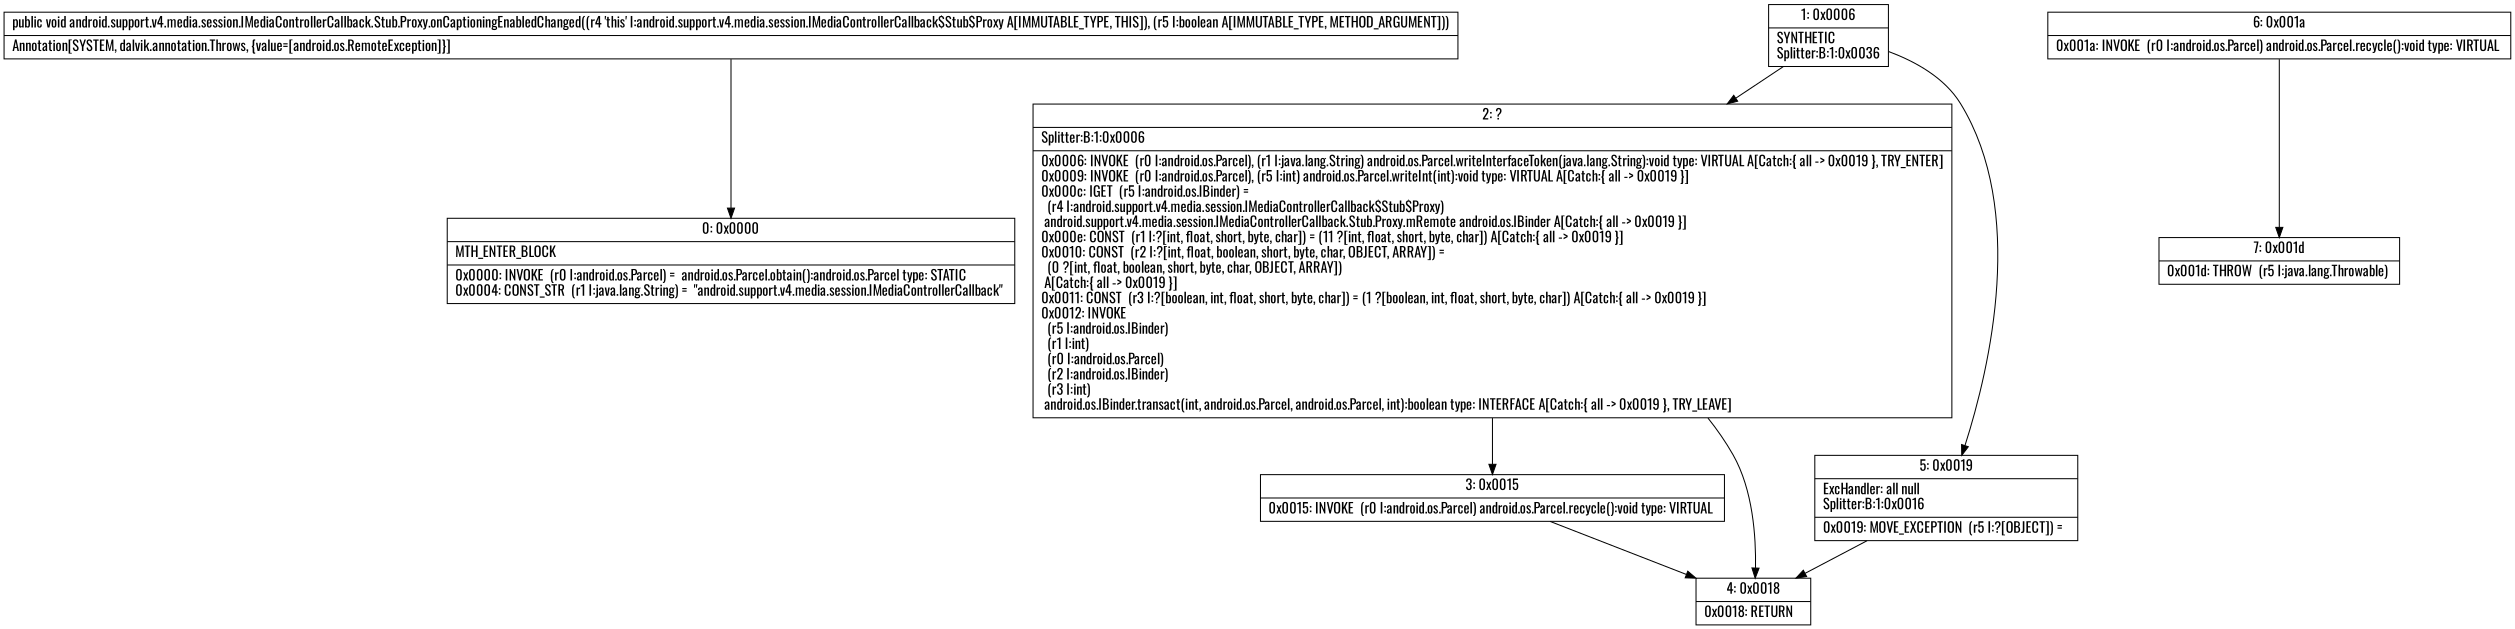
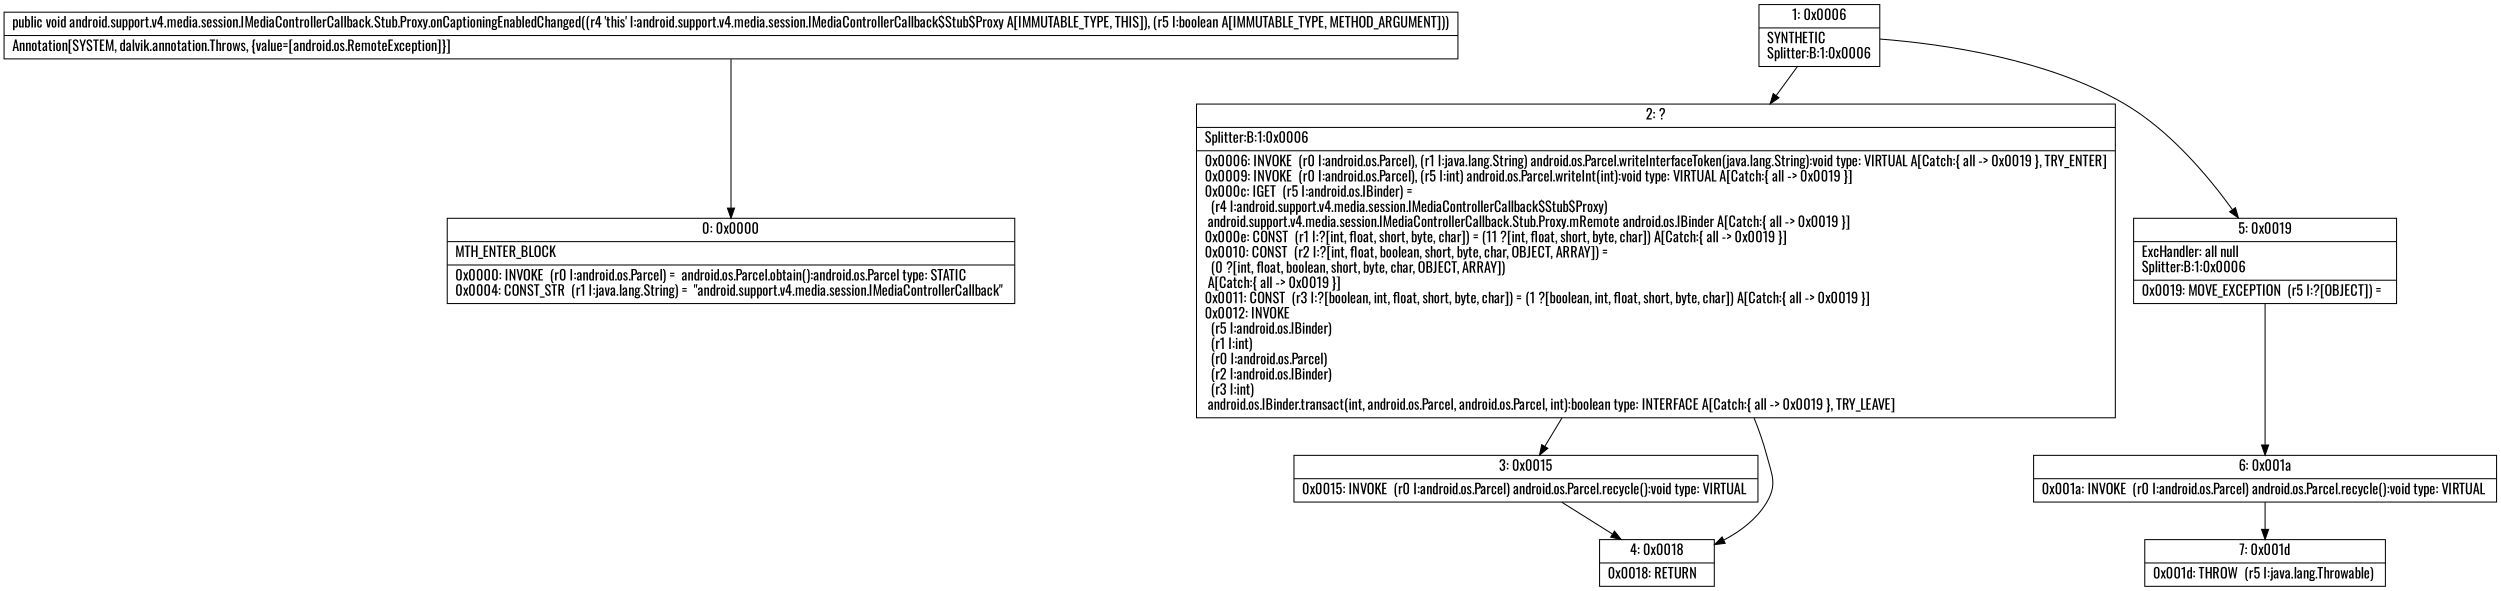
(1829, 54) -> (1819, 54)
(1874, 505) -> (2194, 268)
(1836, 557) -> (2265, 374)
